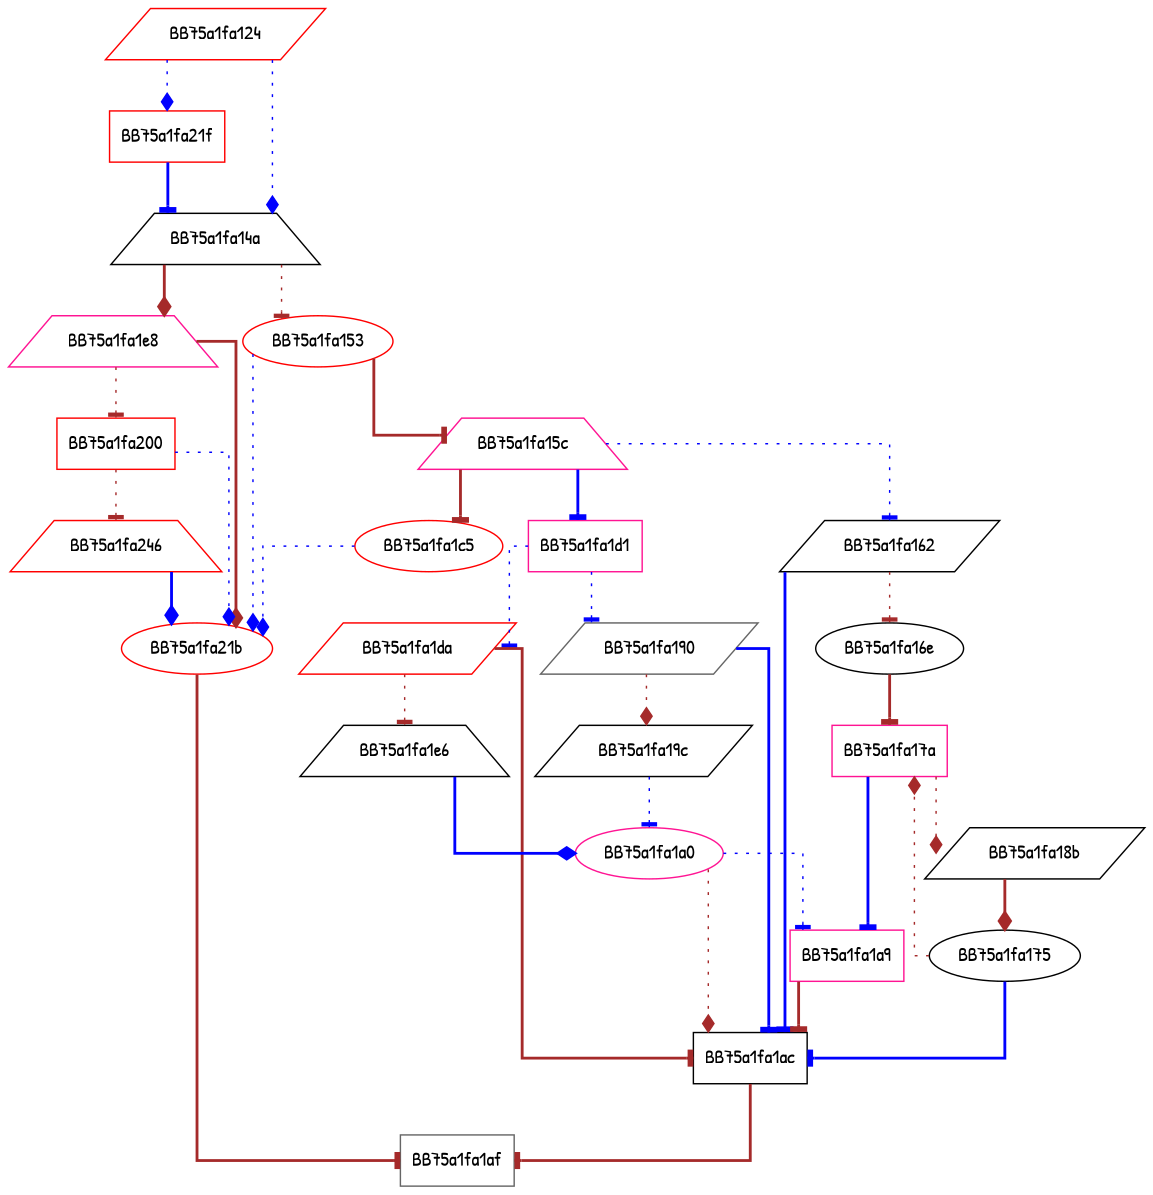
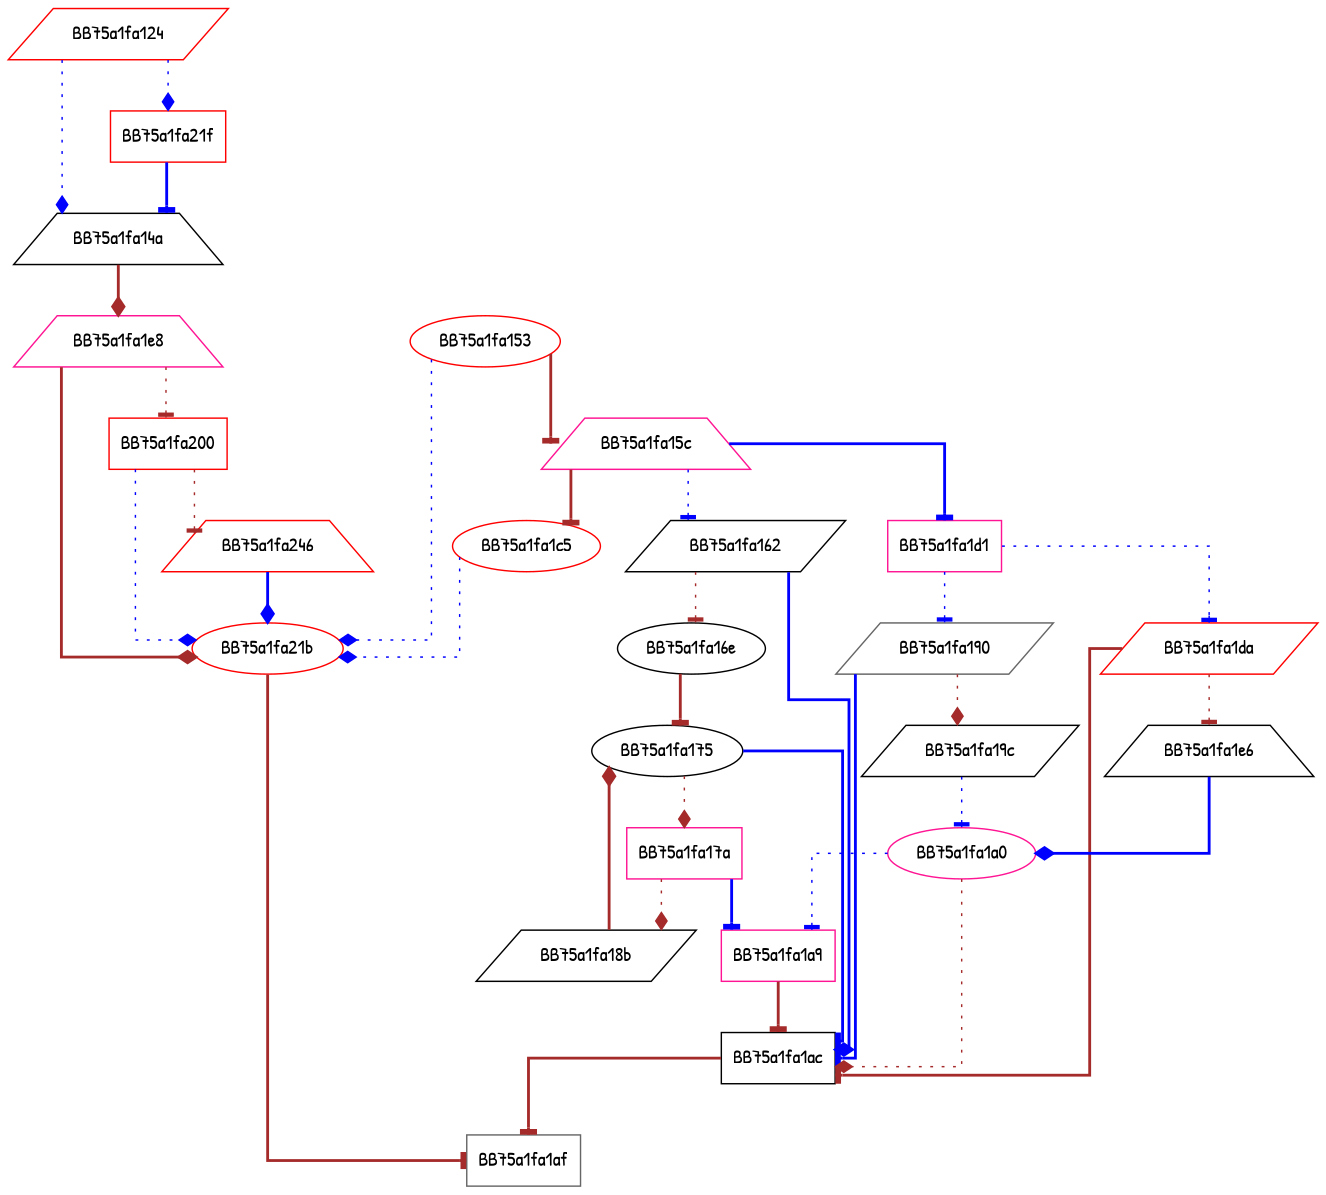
(282, 288) -> none
(890, 696) -> (680, 696)
(785, 799) -> (836, 700)
